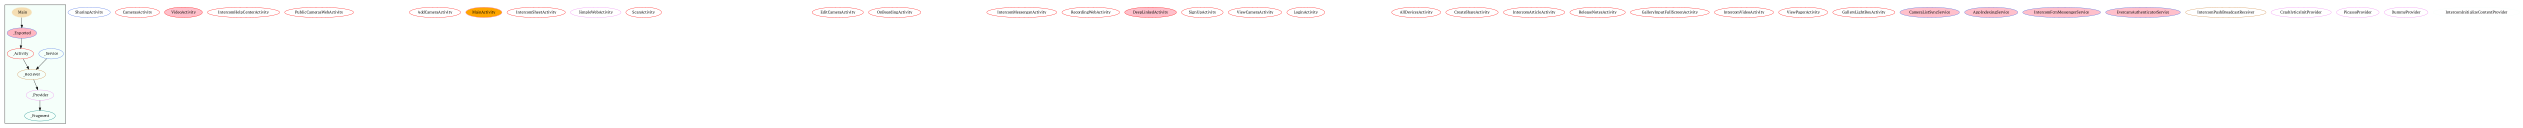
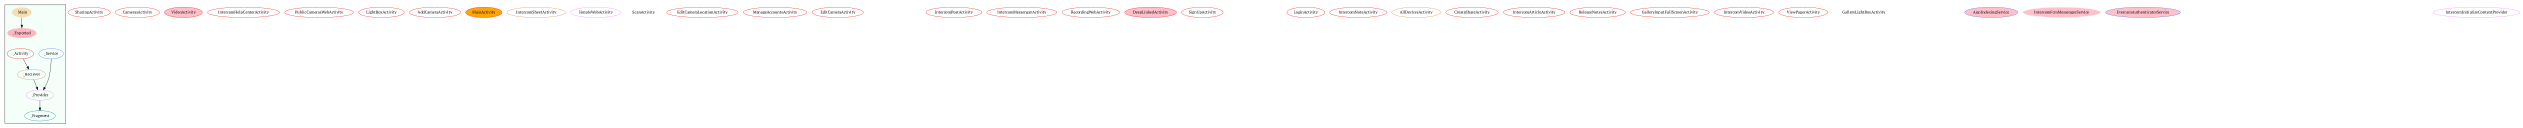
(89, 12) -> (89, 12)
none -> (382, 12)
(484, 12) -> (484, 12)
(536, 12) -> (536, 12)
(644, 12) -> (644, 12)
none -> (702, 12)
none -> (775, 12)
(895, 12) -> none
none -> (954, 12)
(1255, 12) -> none
none -> (1358, 12)
(1416, 12) -> (1416, 12)
(1864, 12) -> (1864, 12)
(1930, 12) -> none
(2062, 12) -> (2062, 12)
(2226, 12) -> none
(2301, 12) -> none
(2358, 12) -> none
(2406, 12) -> none
(2477, 12) -> (2477, 12)
(22, 33) -> (22, 33)
(21, 42) -> none
(42, 63) -> (50, 74)
